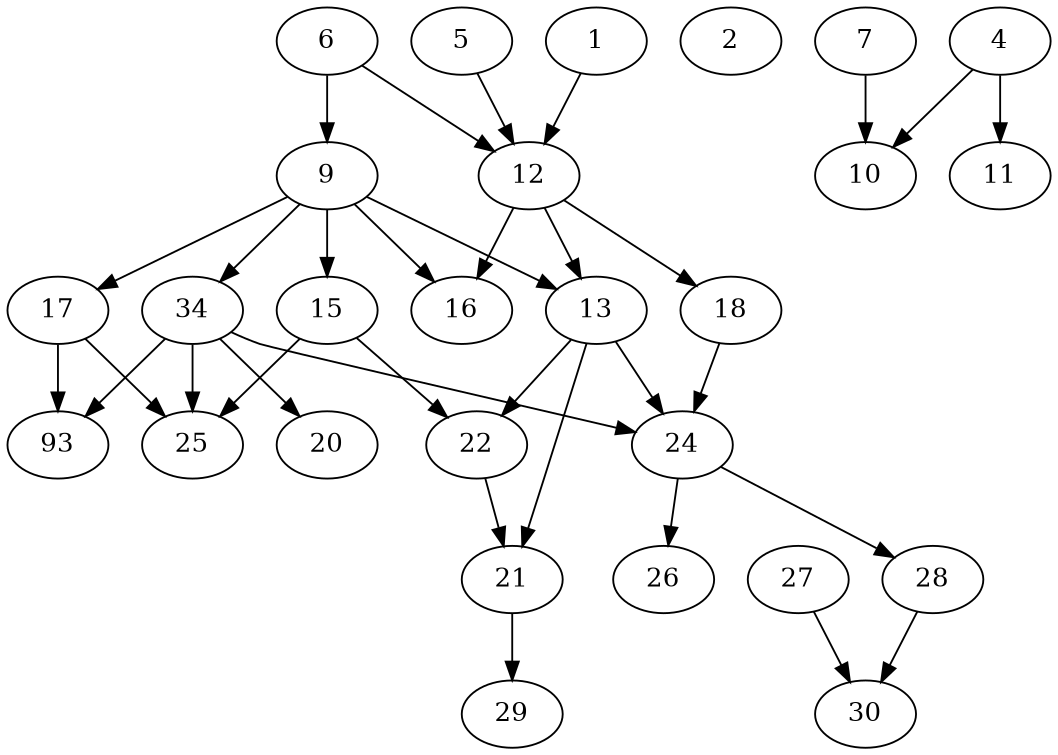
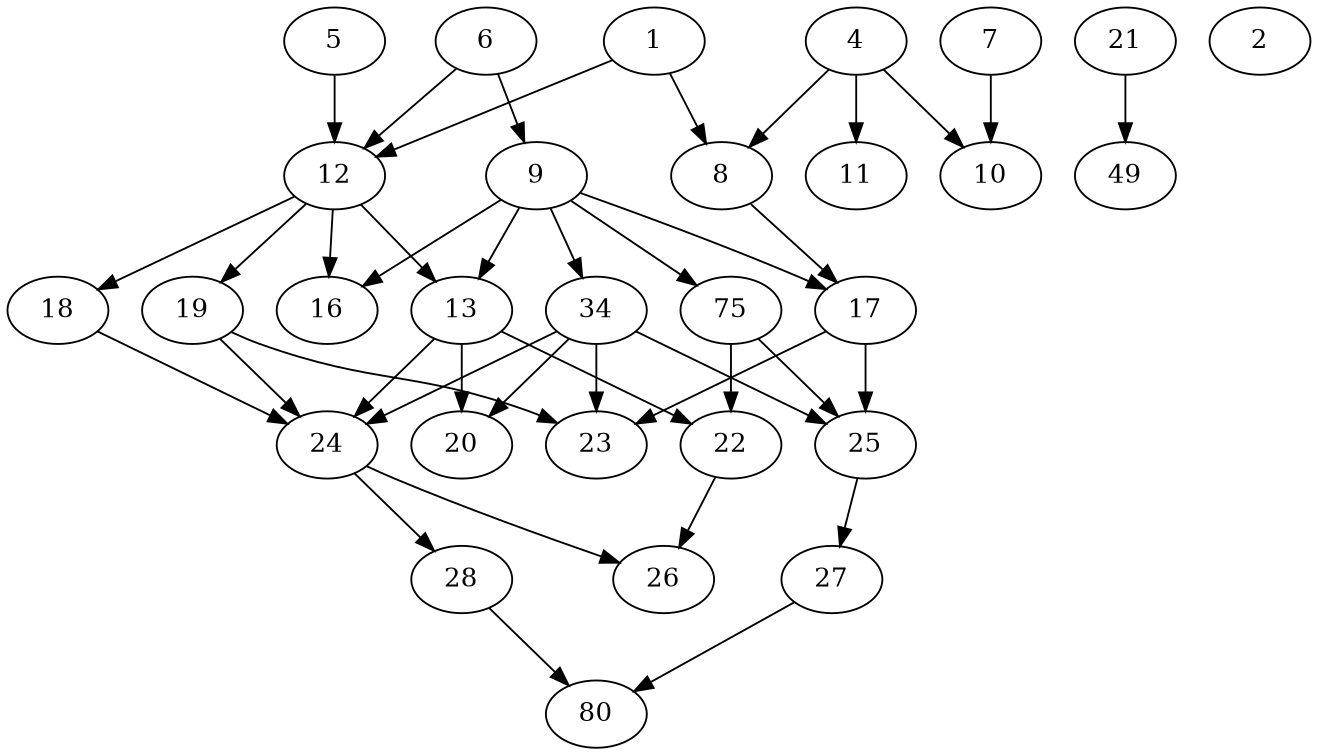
none -> (722, 176)
none -> (193, 310)
(327, 310) -> (731, 310)
(558, 436) -> (462, 365)
(58, 445) -> (596, 445)
(492, 503) -> (702, 504)
none -> (851, 503)
(512, 714) -> (1125, 176)
(866, 714) -> (596, 714)
